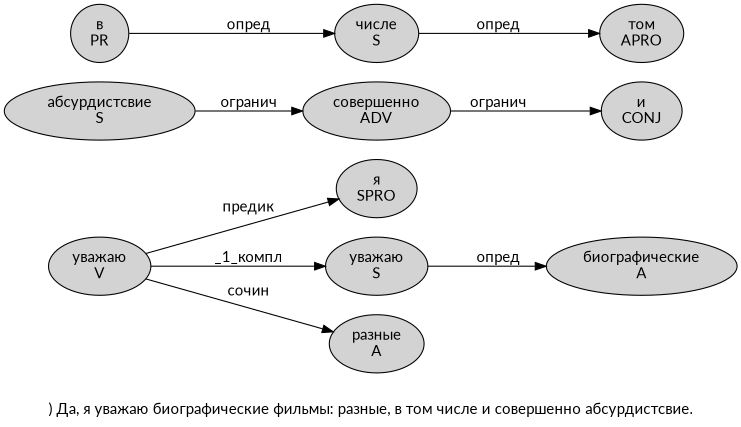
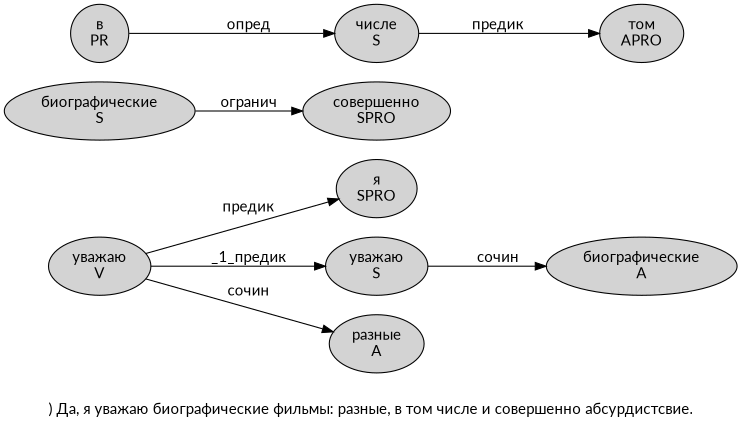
(498, 25) -> (498, 25)
(100, 111) -> (100, 111)
(377, 111) -> (377, 111)
(642, 111) -> none
(249, 258) -> (249, 258)
(498, 258) -> (498, 258)
